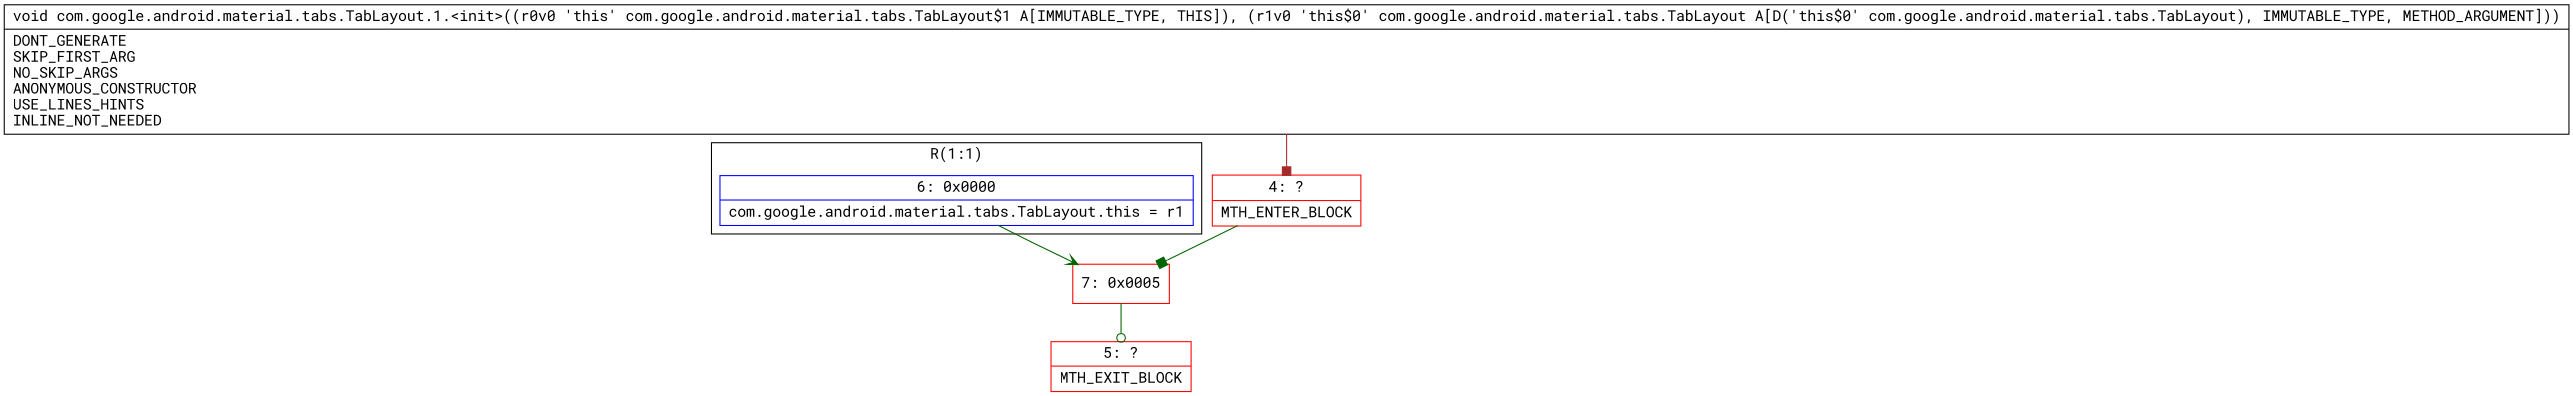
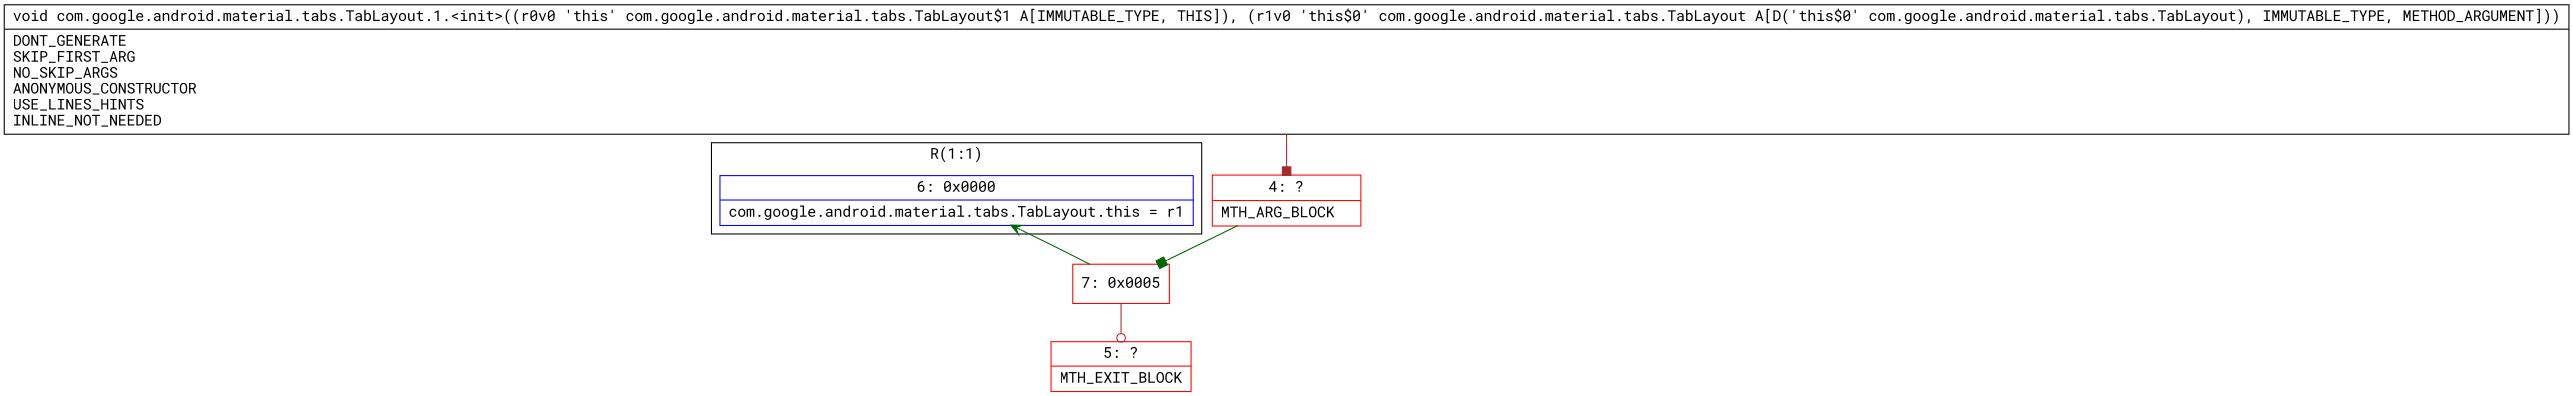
(1287, 213) -> (1278, 213)
(1033, 243) -> (1055, 247)
(1121, 318) -> (1121, 318)
